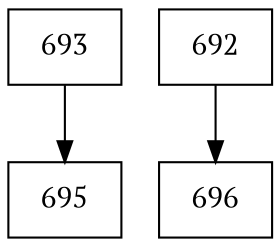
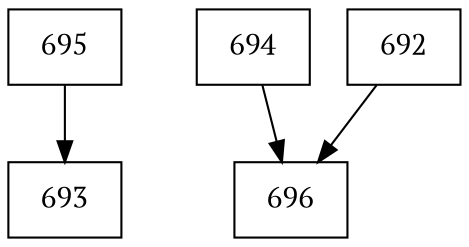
none -> (253, 47)
(65, 113) -> (65, 113)
